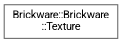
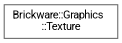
(61, 22) -> (61, 22)
